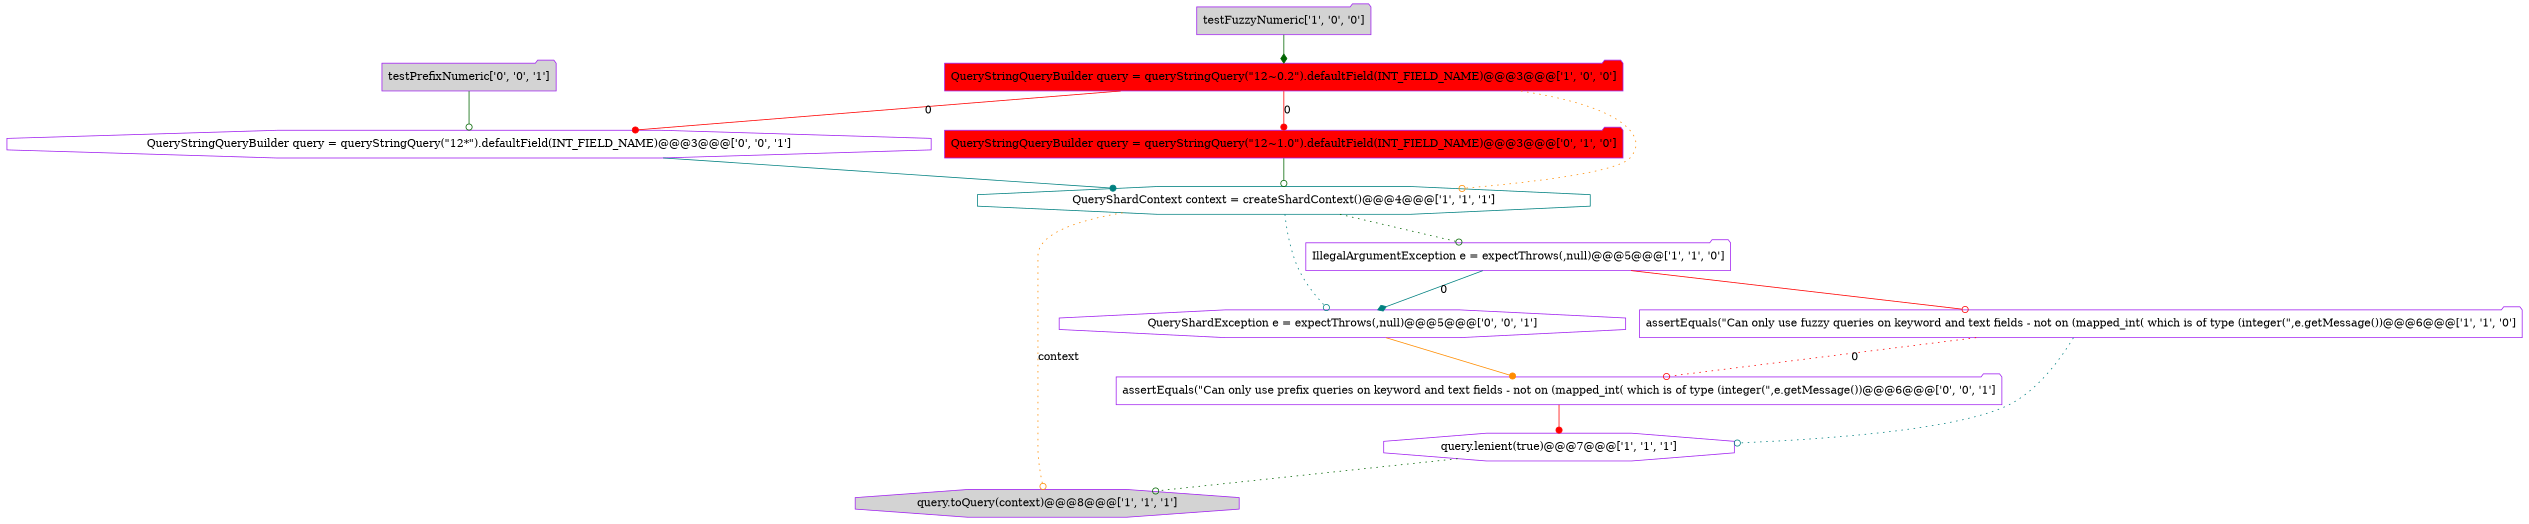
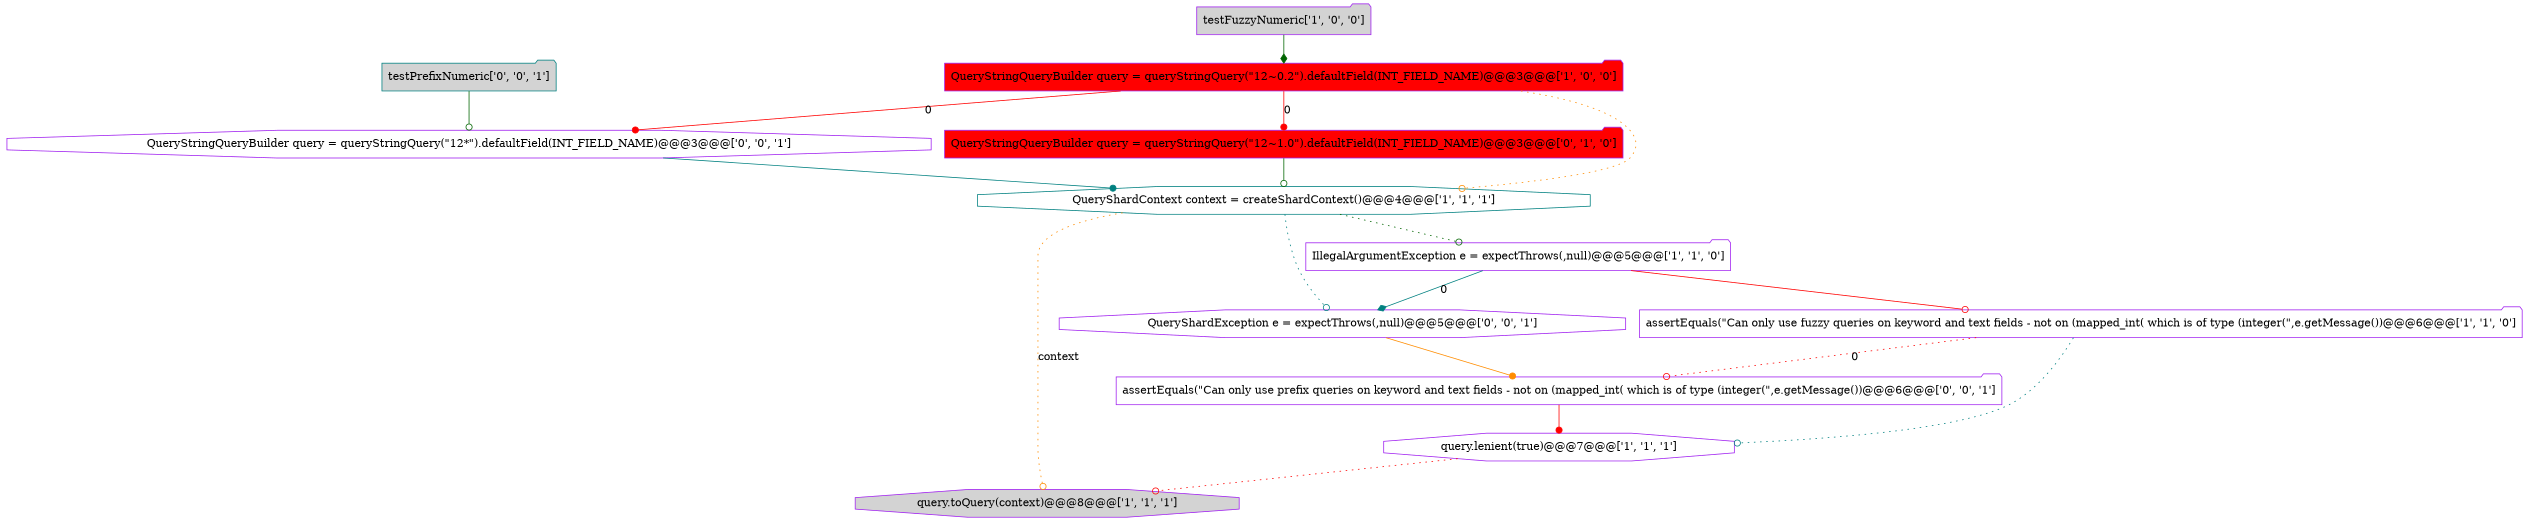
(469, 77) -> (469, 77)
(1308, 475) -> (1308, 475)
